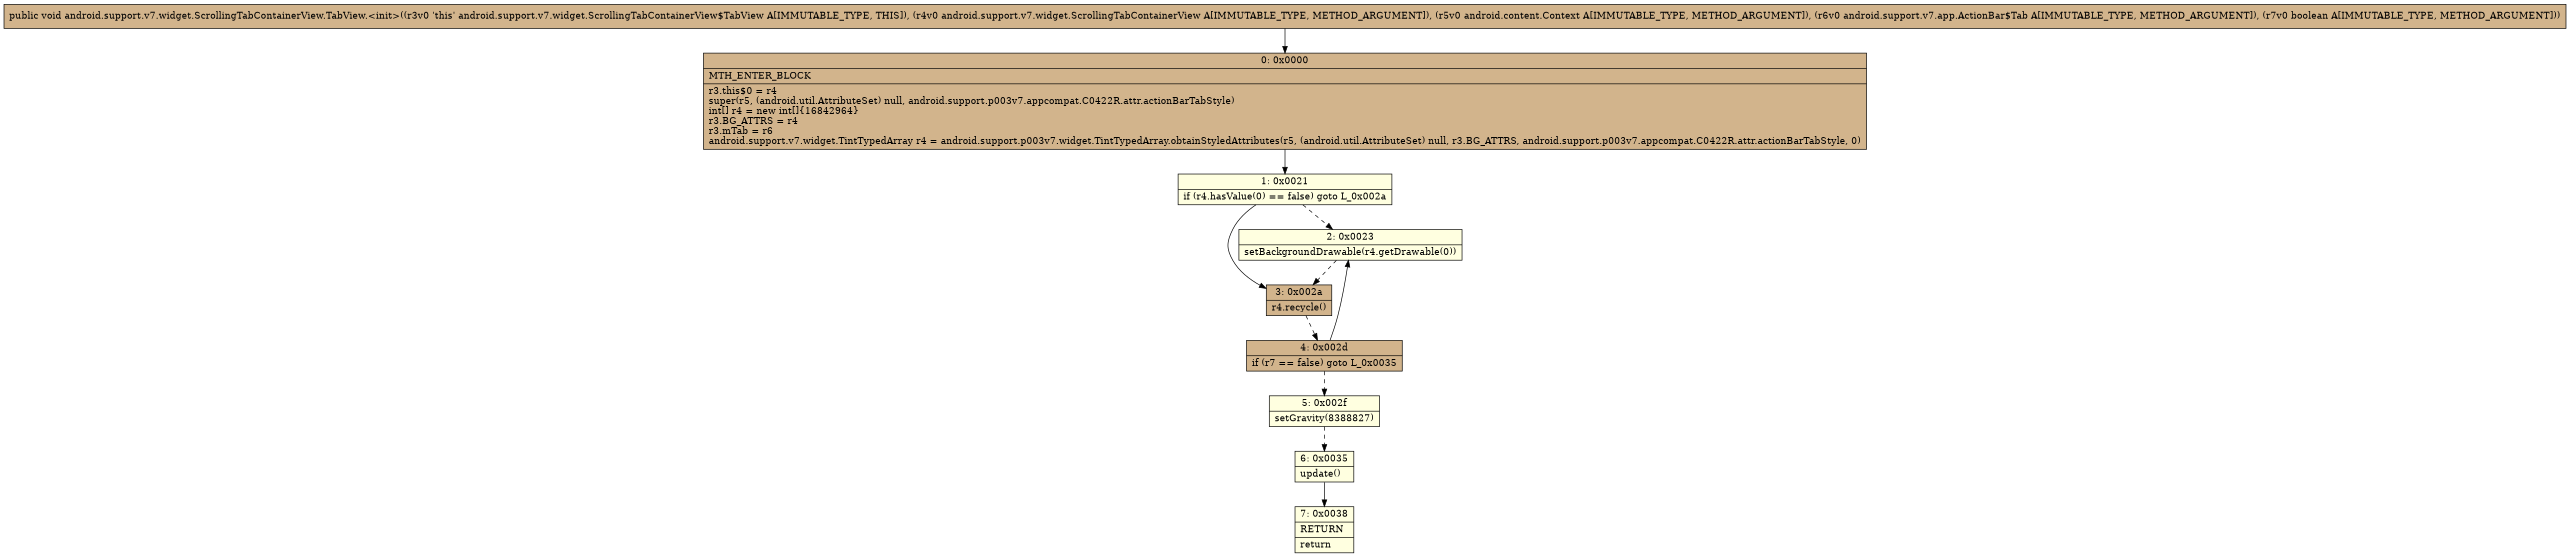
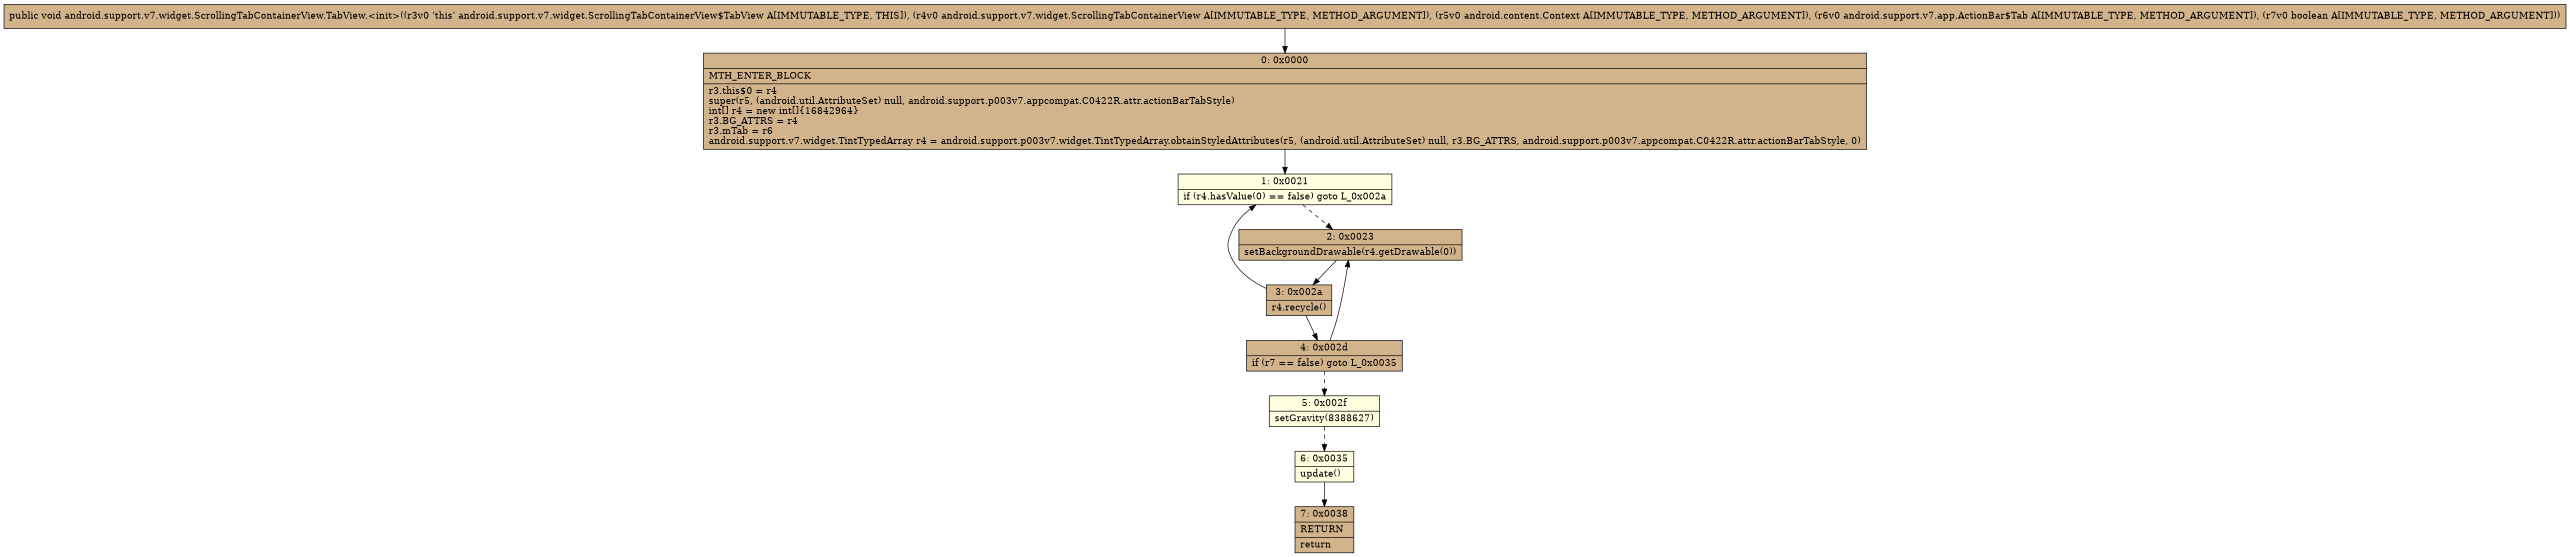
(1350, 245) -> (1350, 245)
(1228, 247) -> (1229, 253)
(1327, 270) -> (1327, 270)
(1310, 325) -> (1310, 325)
(1324, 419) -> (1324, 419)
(1324, 530) -> (1324, 530)
